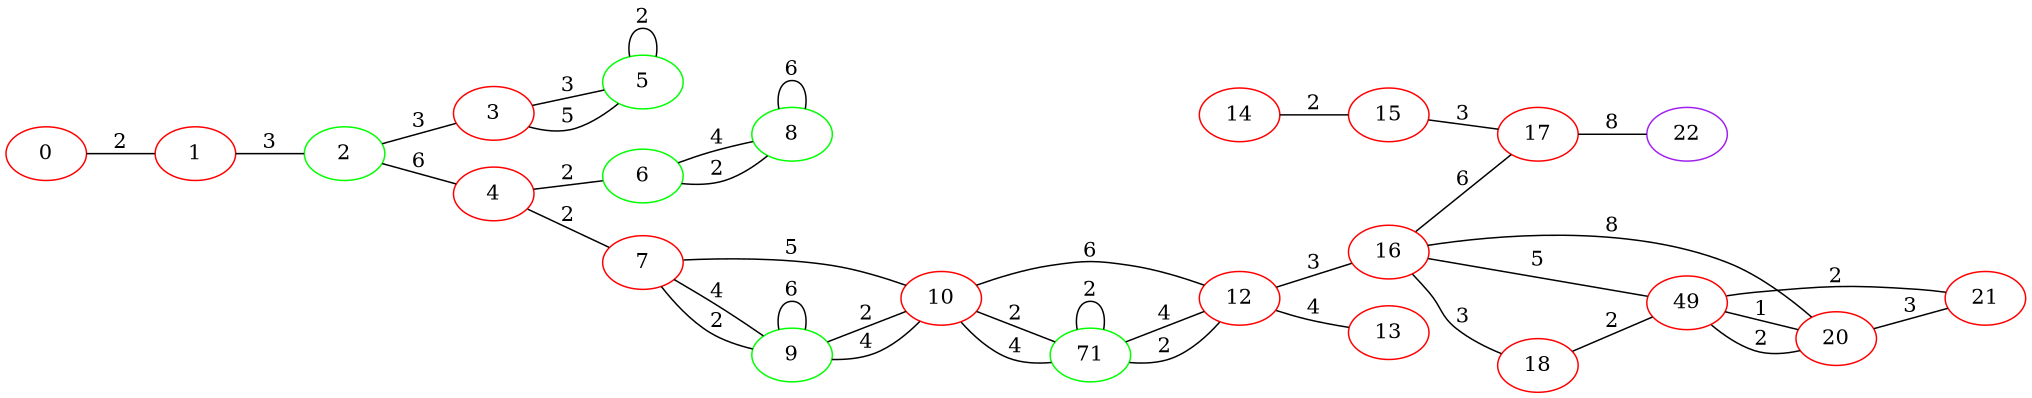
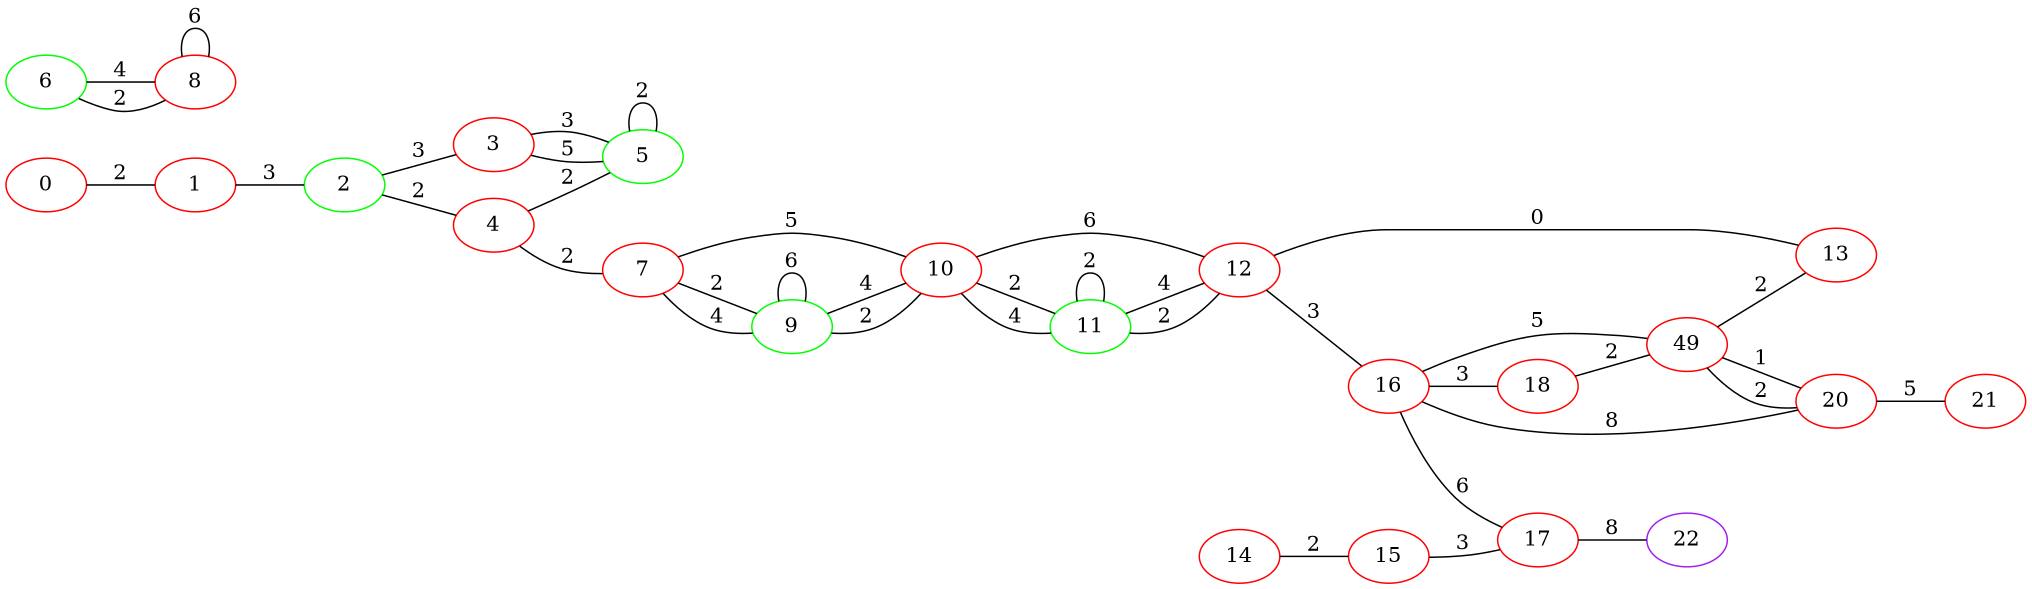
(792, 134) -> (195, 82)
(419, 162) -> (419, 192)
(568, 185) -> (570, 192)
(1836, 287) -> (1761, 300)
(1911, 307) -> (1911, 390)
(1314, 308) -> (1538, 219)
(1090, 355) -> (1090, 327)
